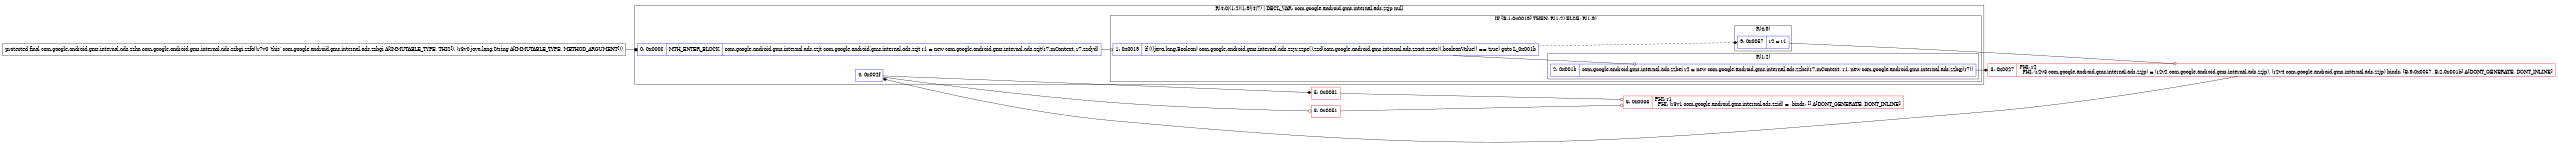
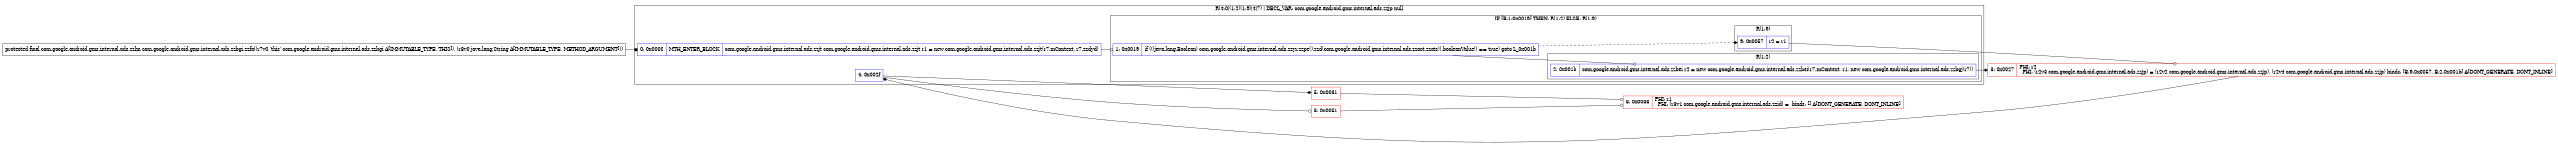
(1763, 29) -> (1763, 29)
